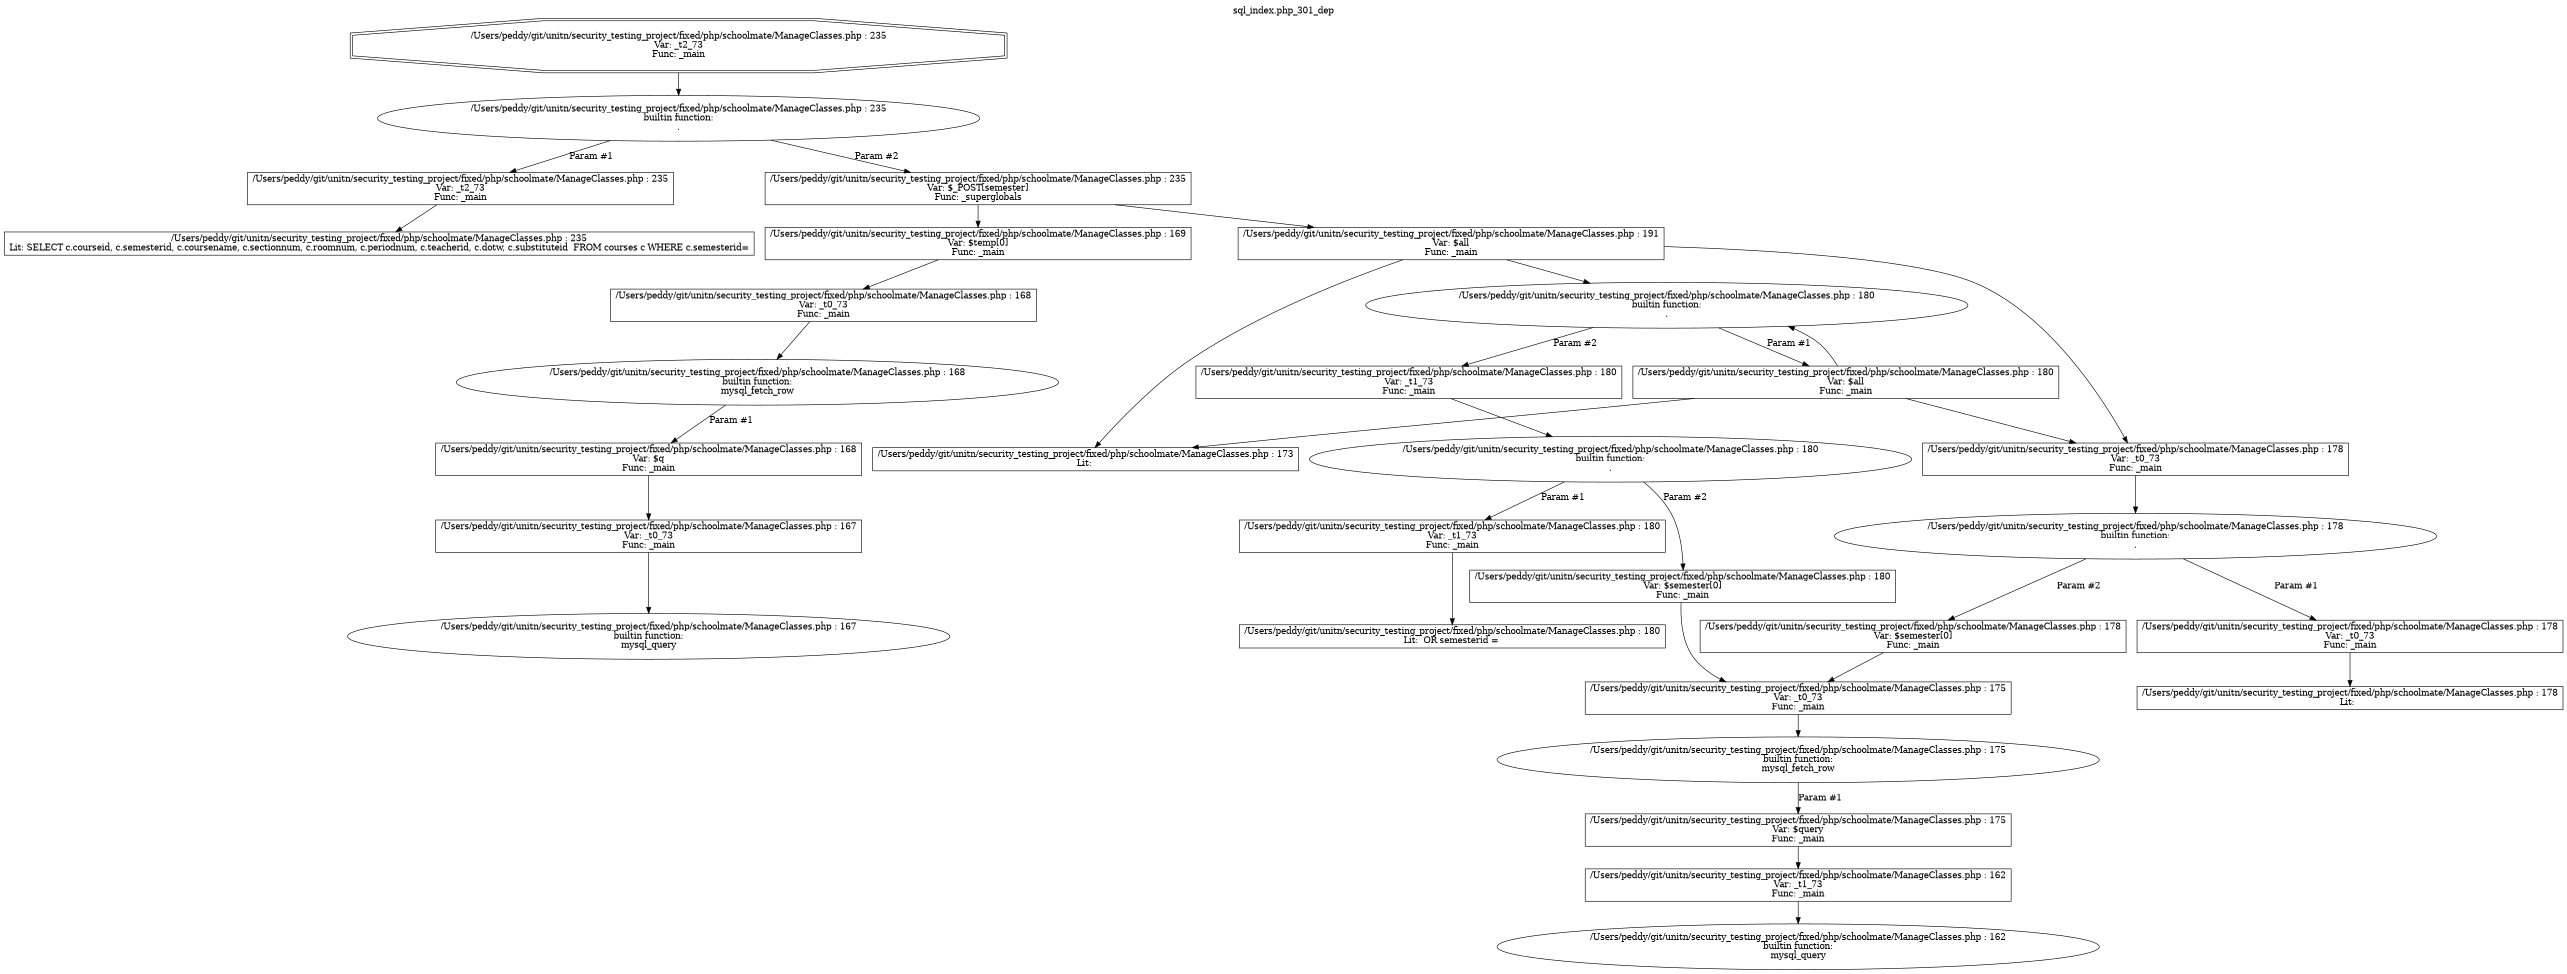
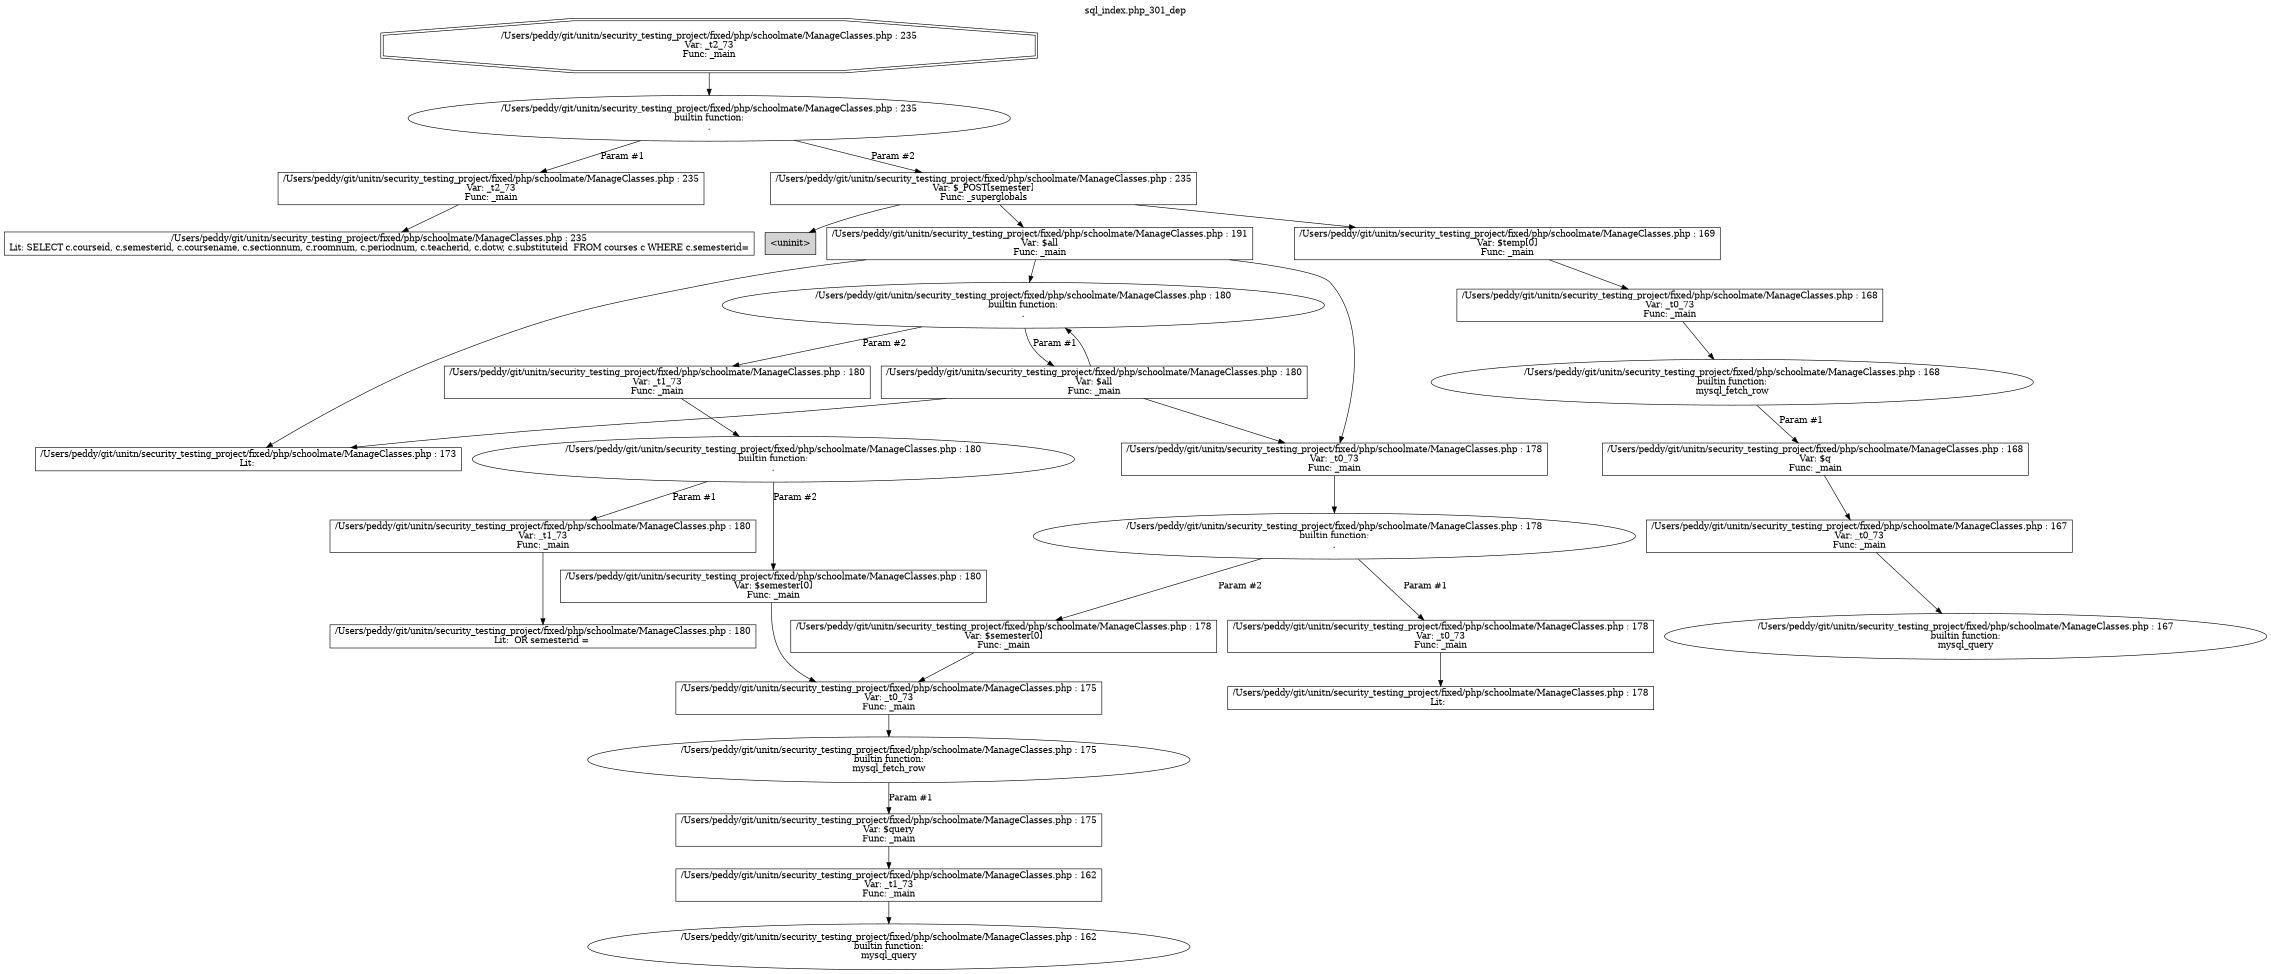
none -> (790, 244)
